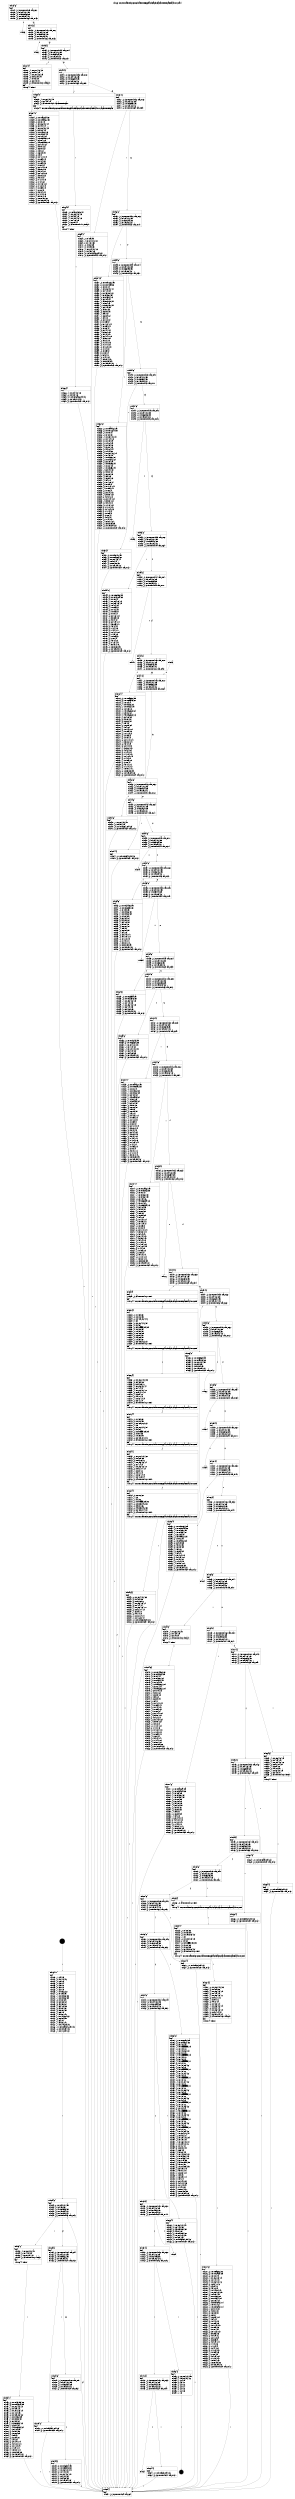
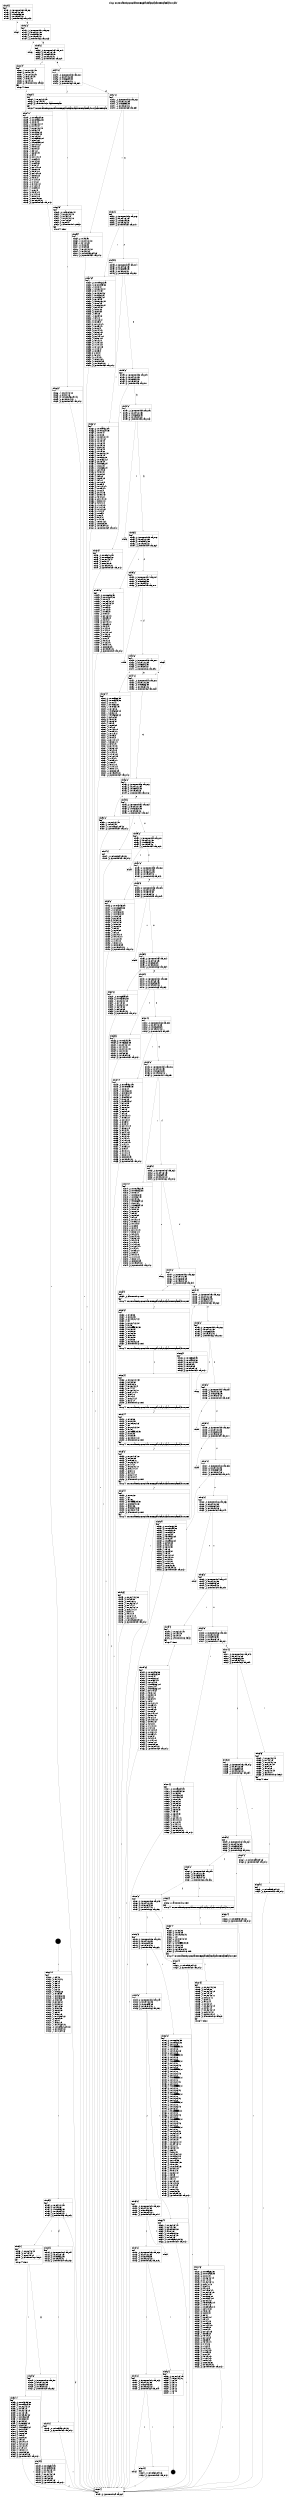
(64, 2318) -> (35, 2319)
